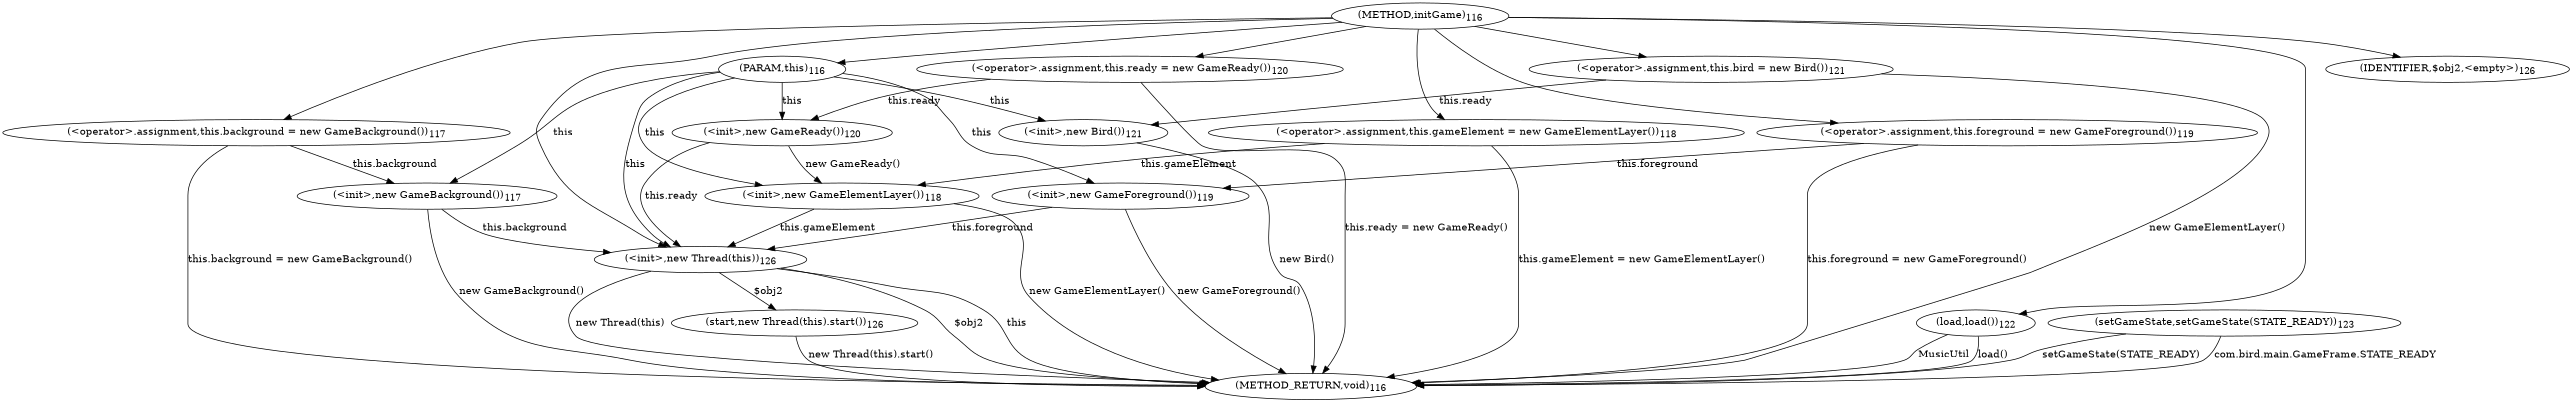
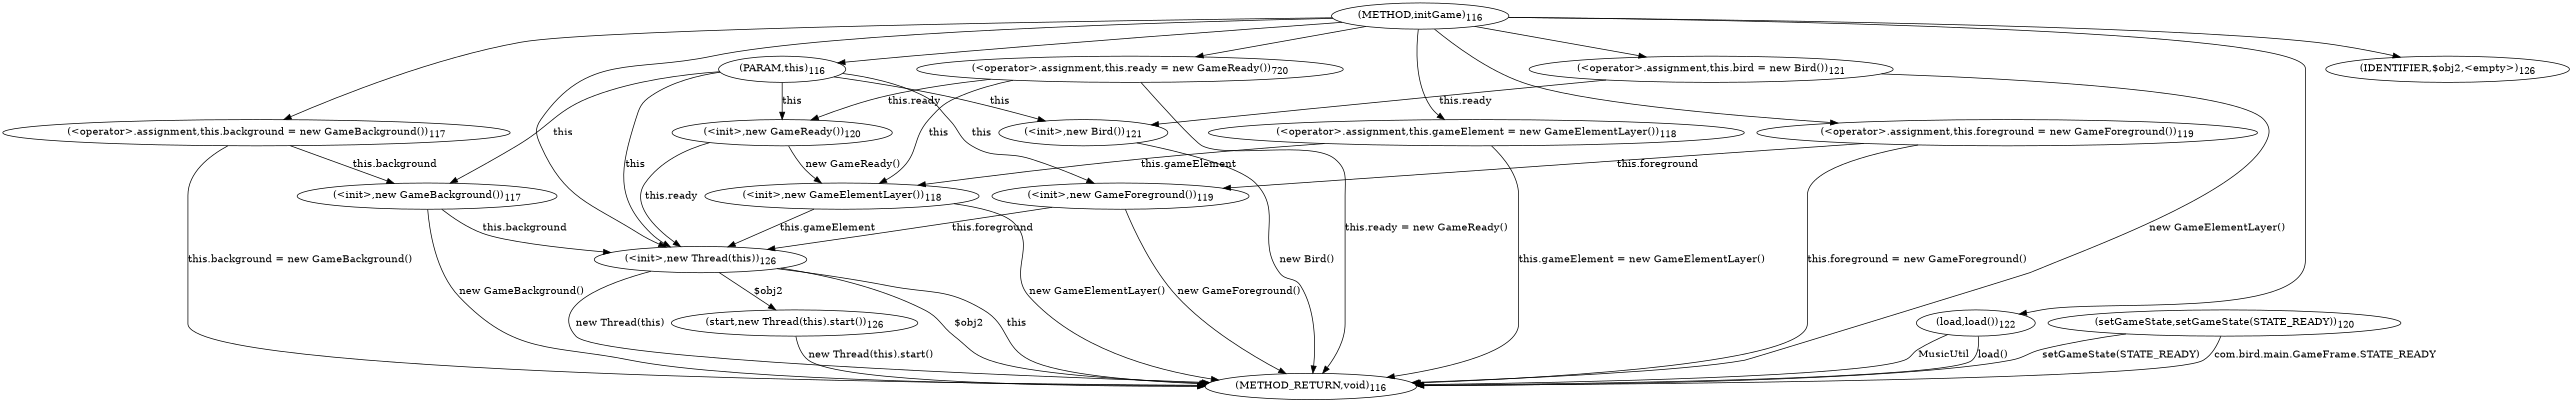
(1280, 68) -> (1280, 68)
(642, 139) -> (935, 113)
(2346, 322) -> (2346, 322)
